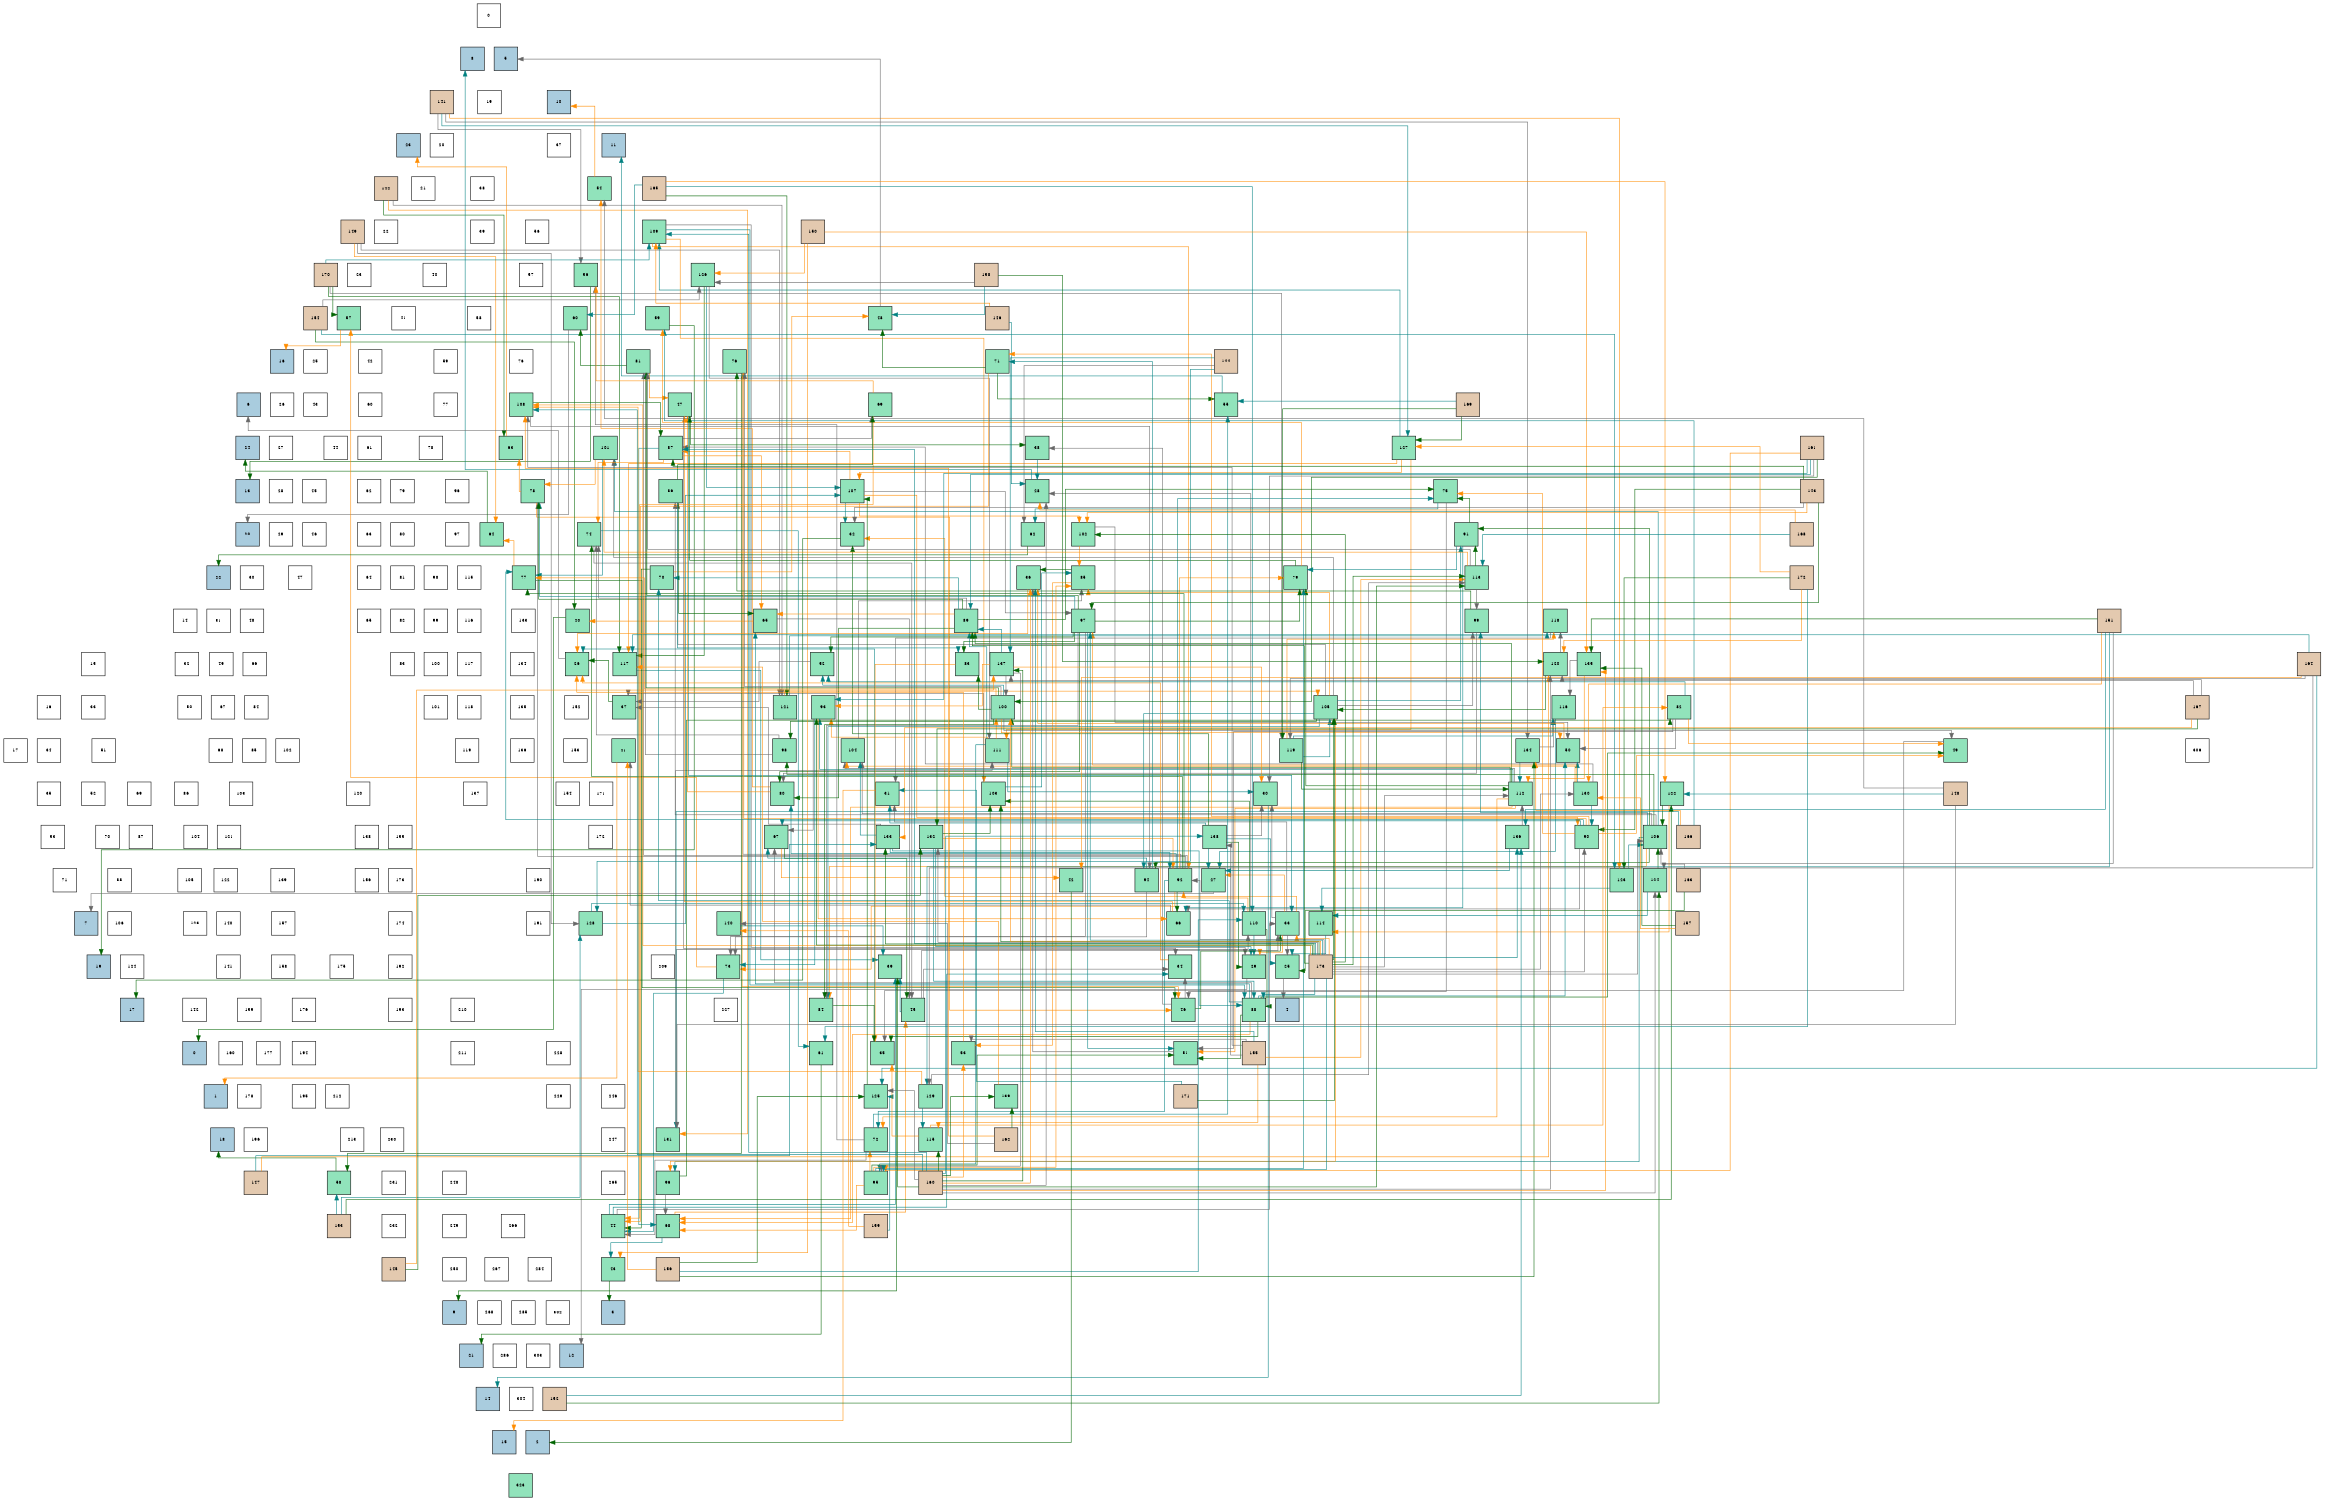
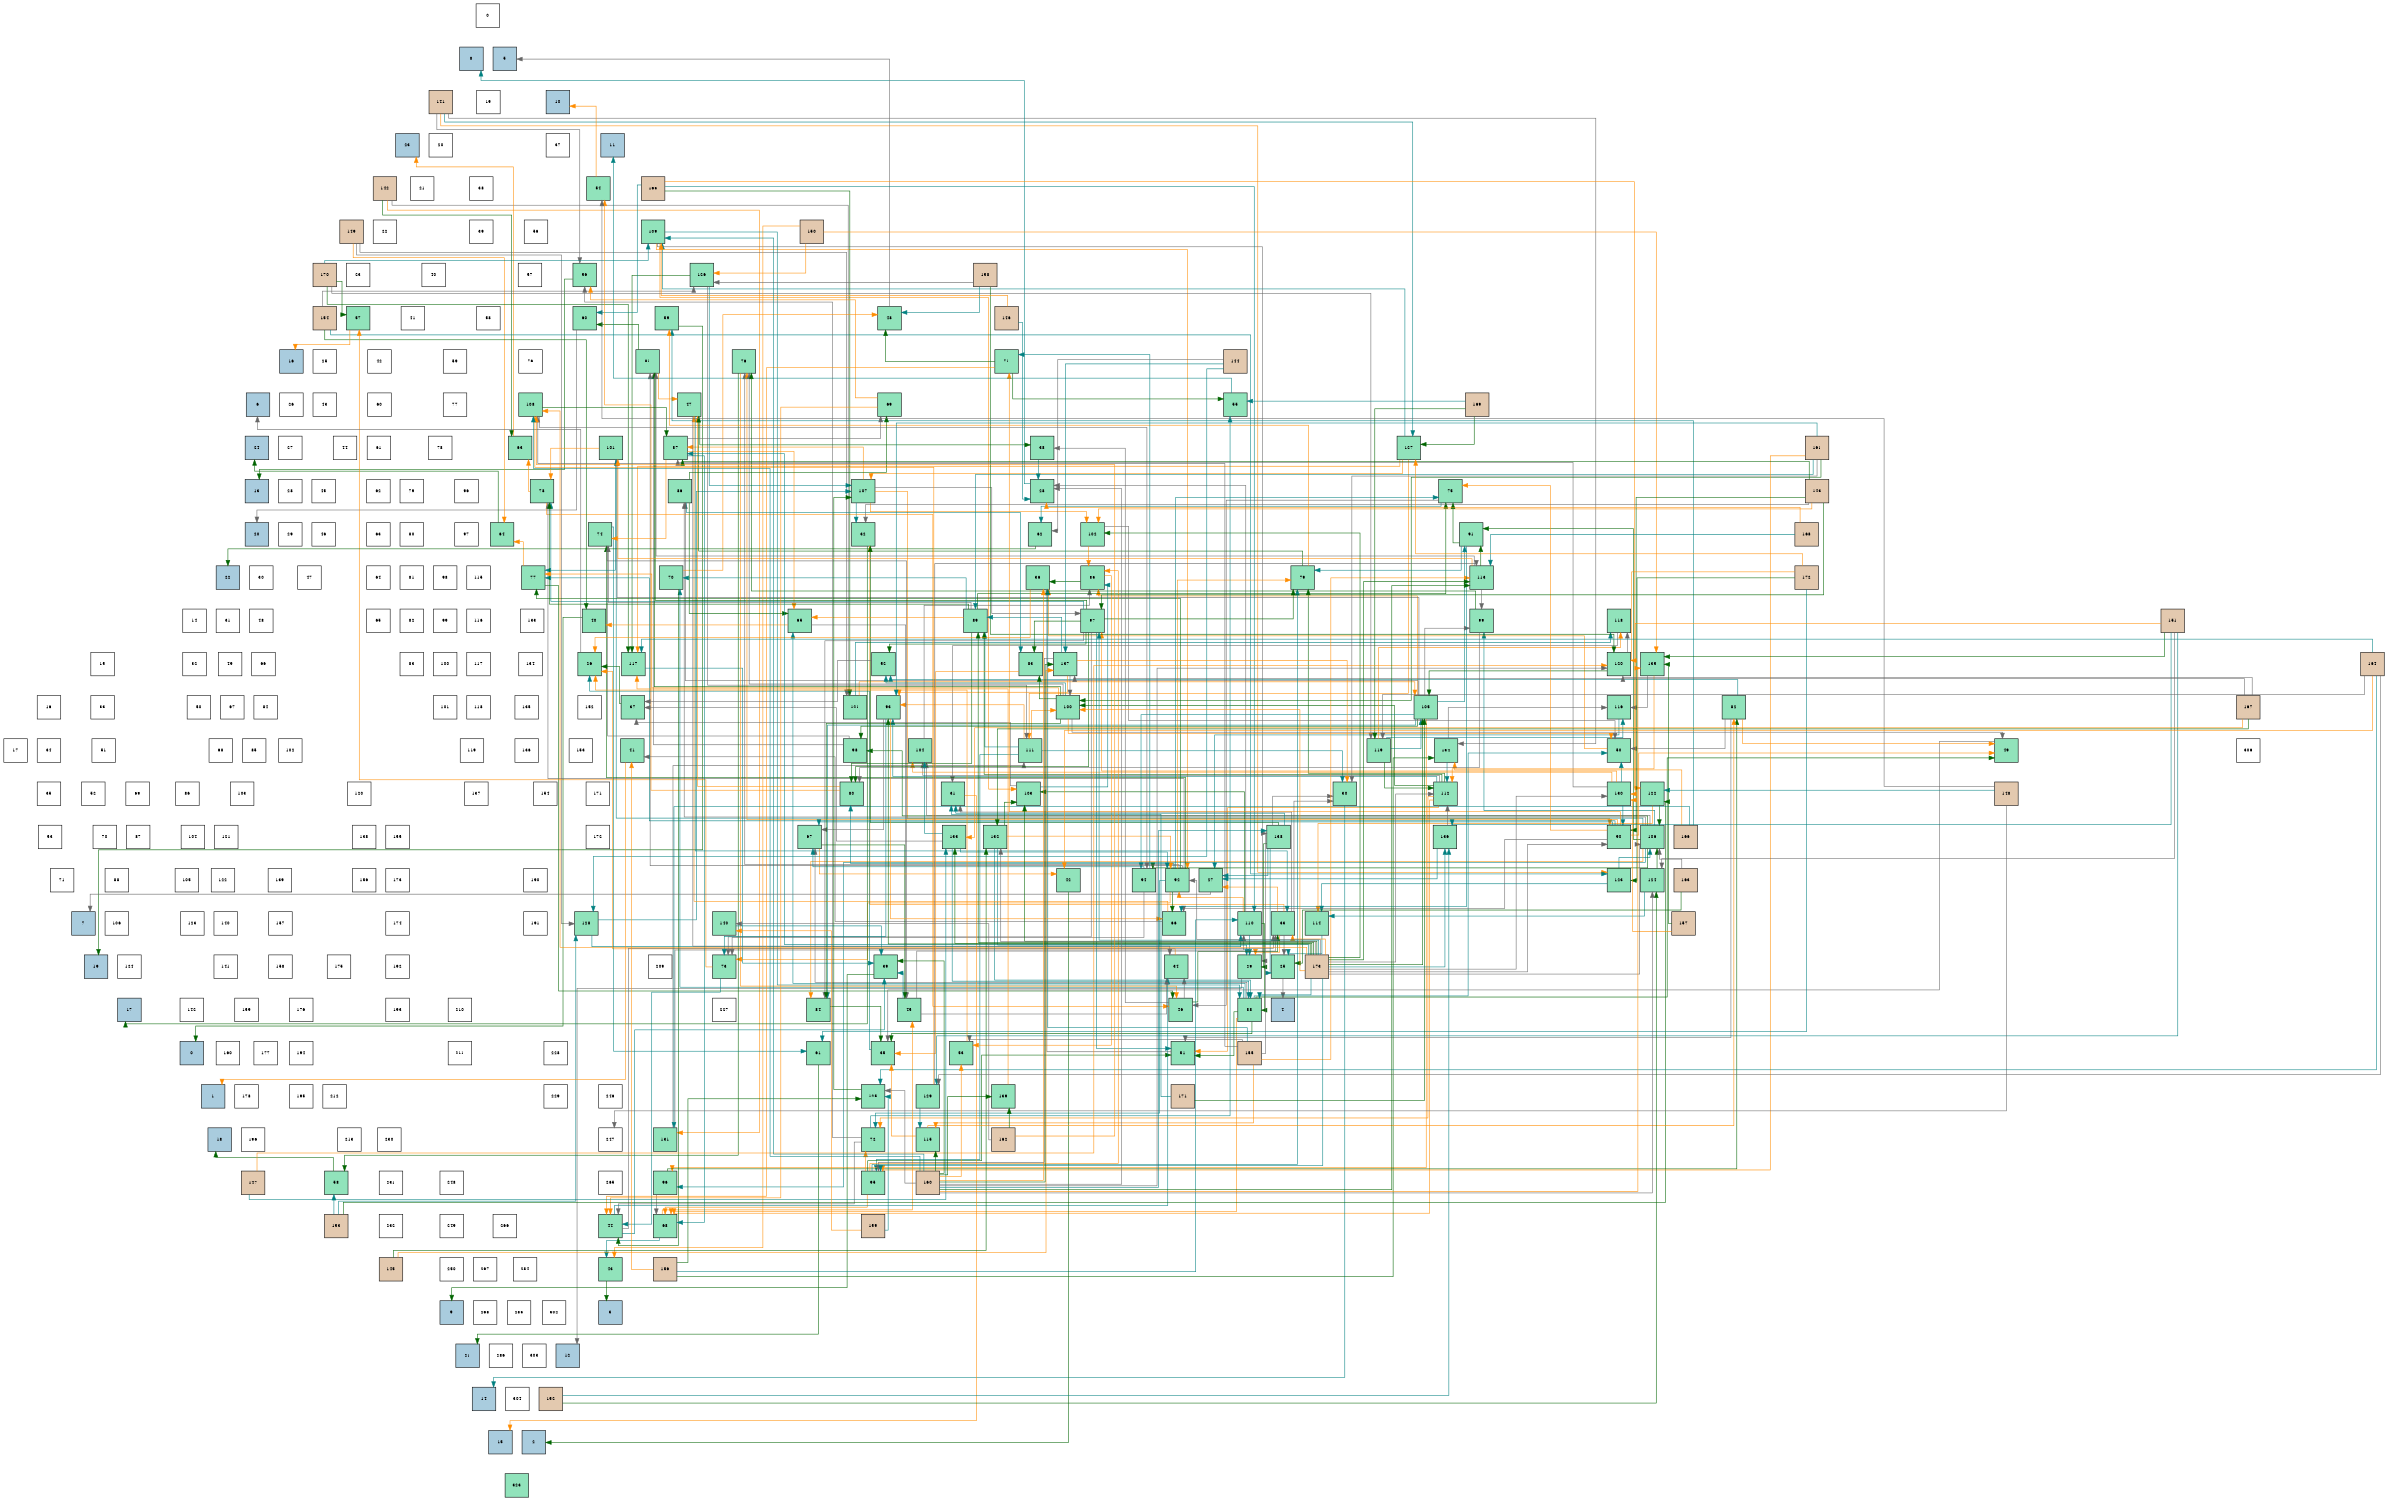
(1377, 1024) -> (1457, 1111)
